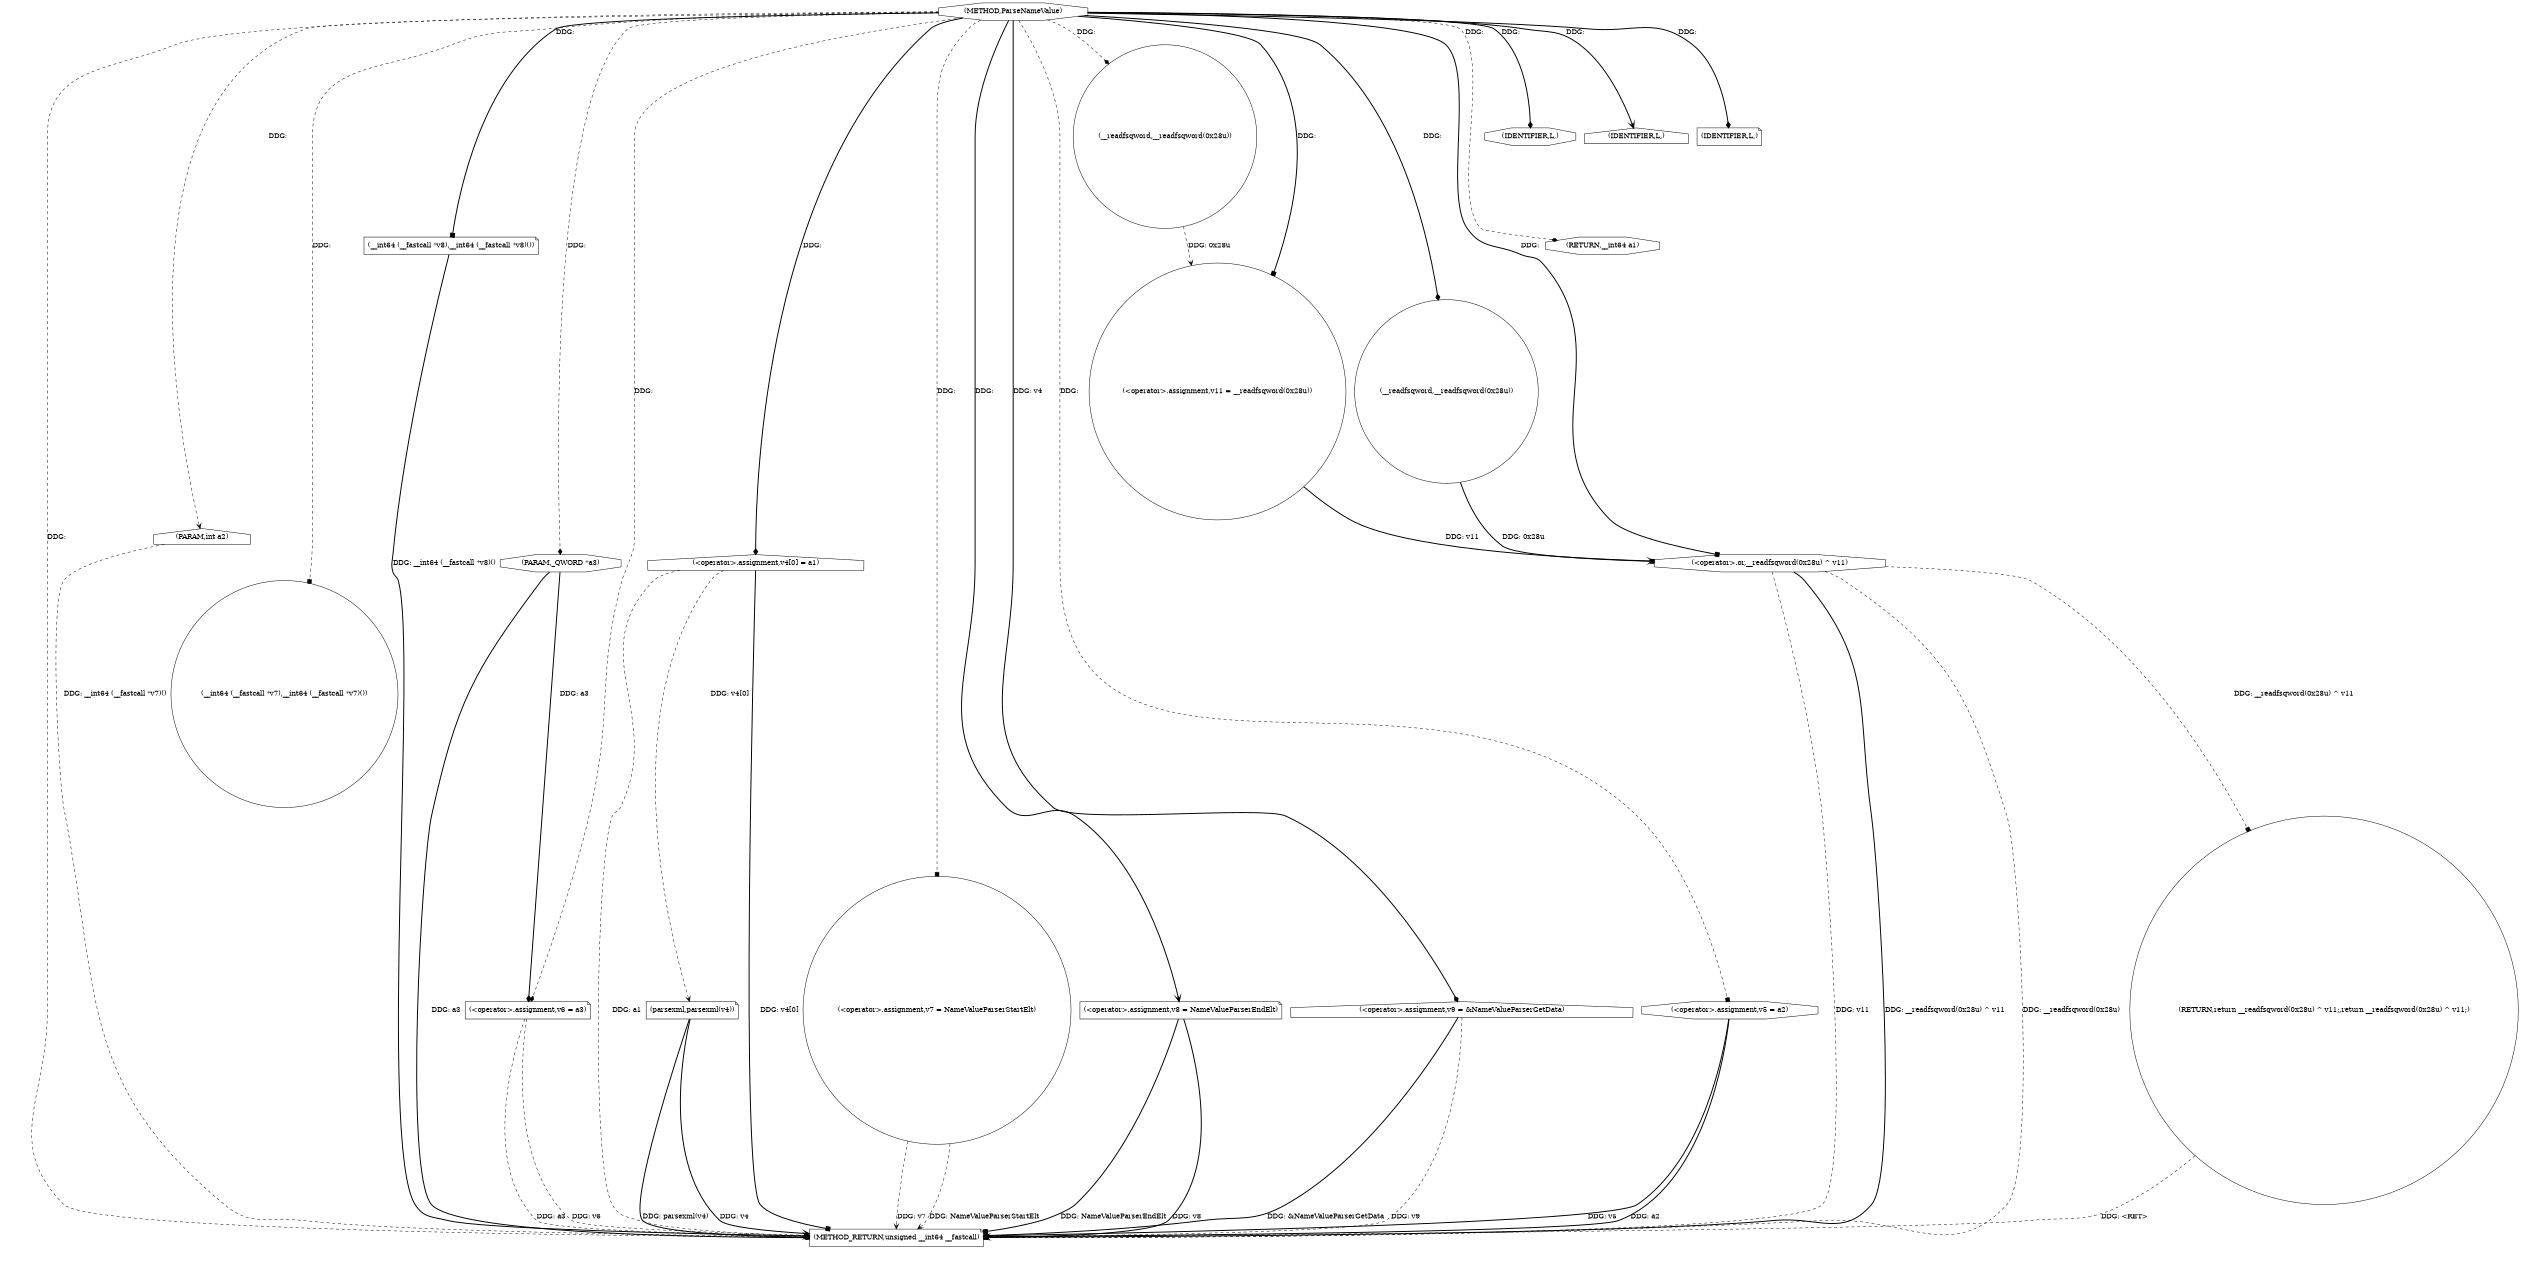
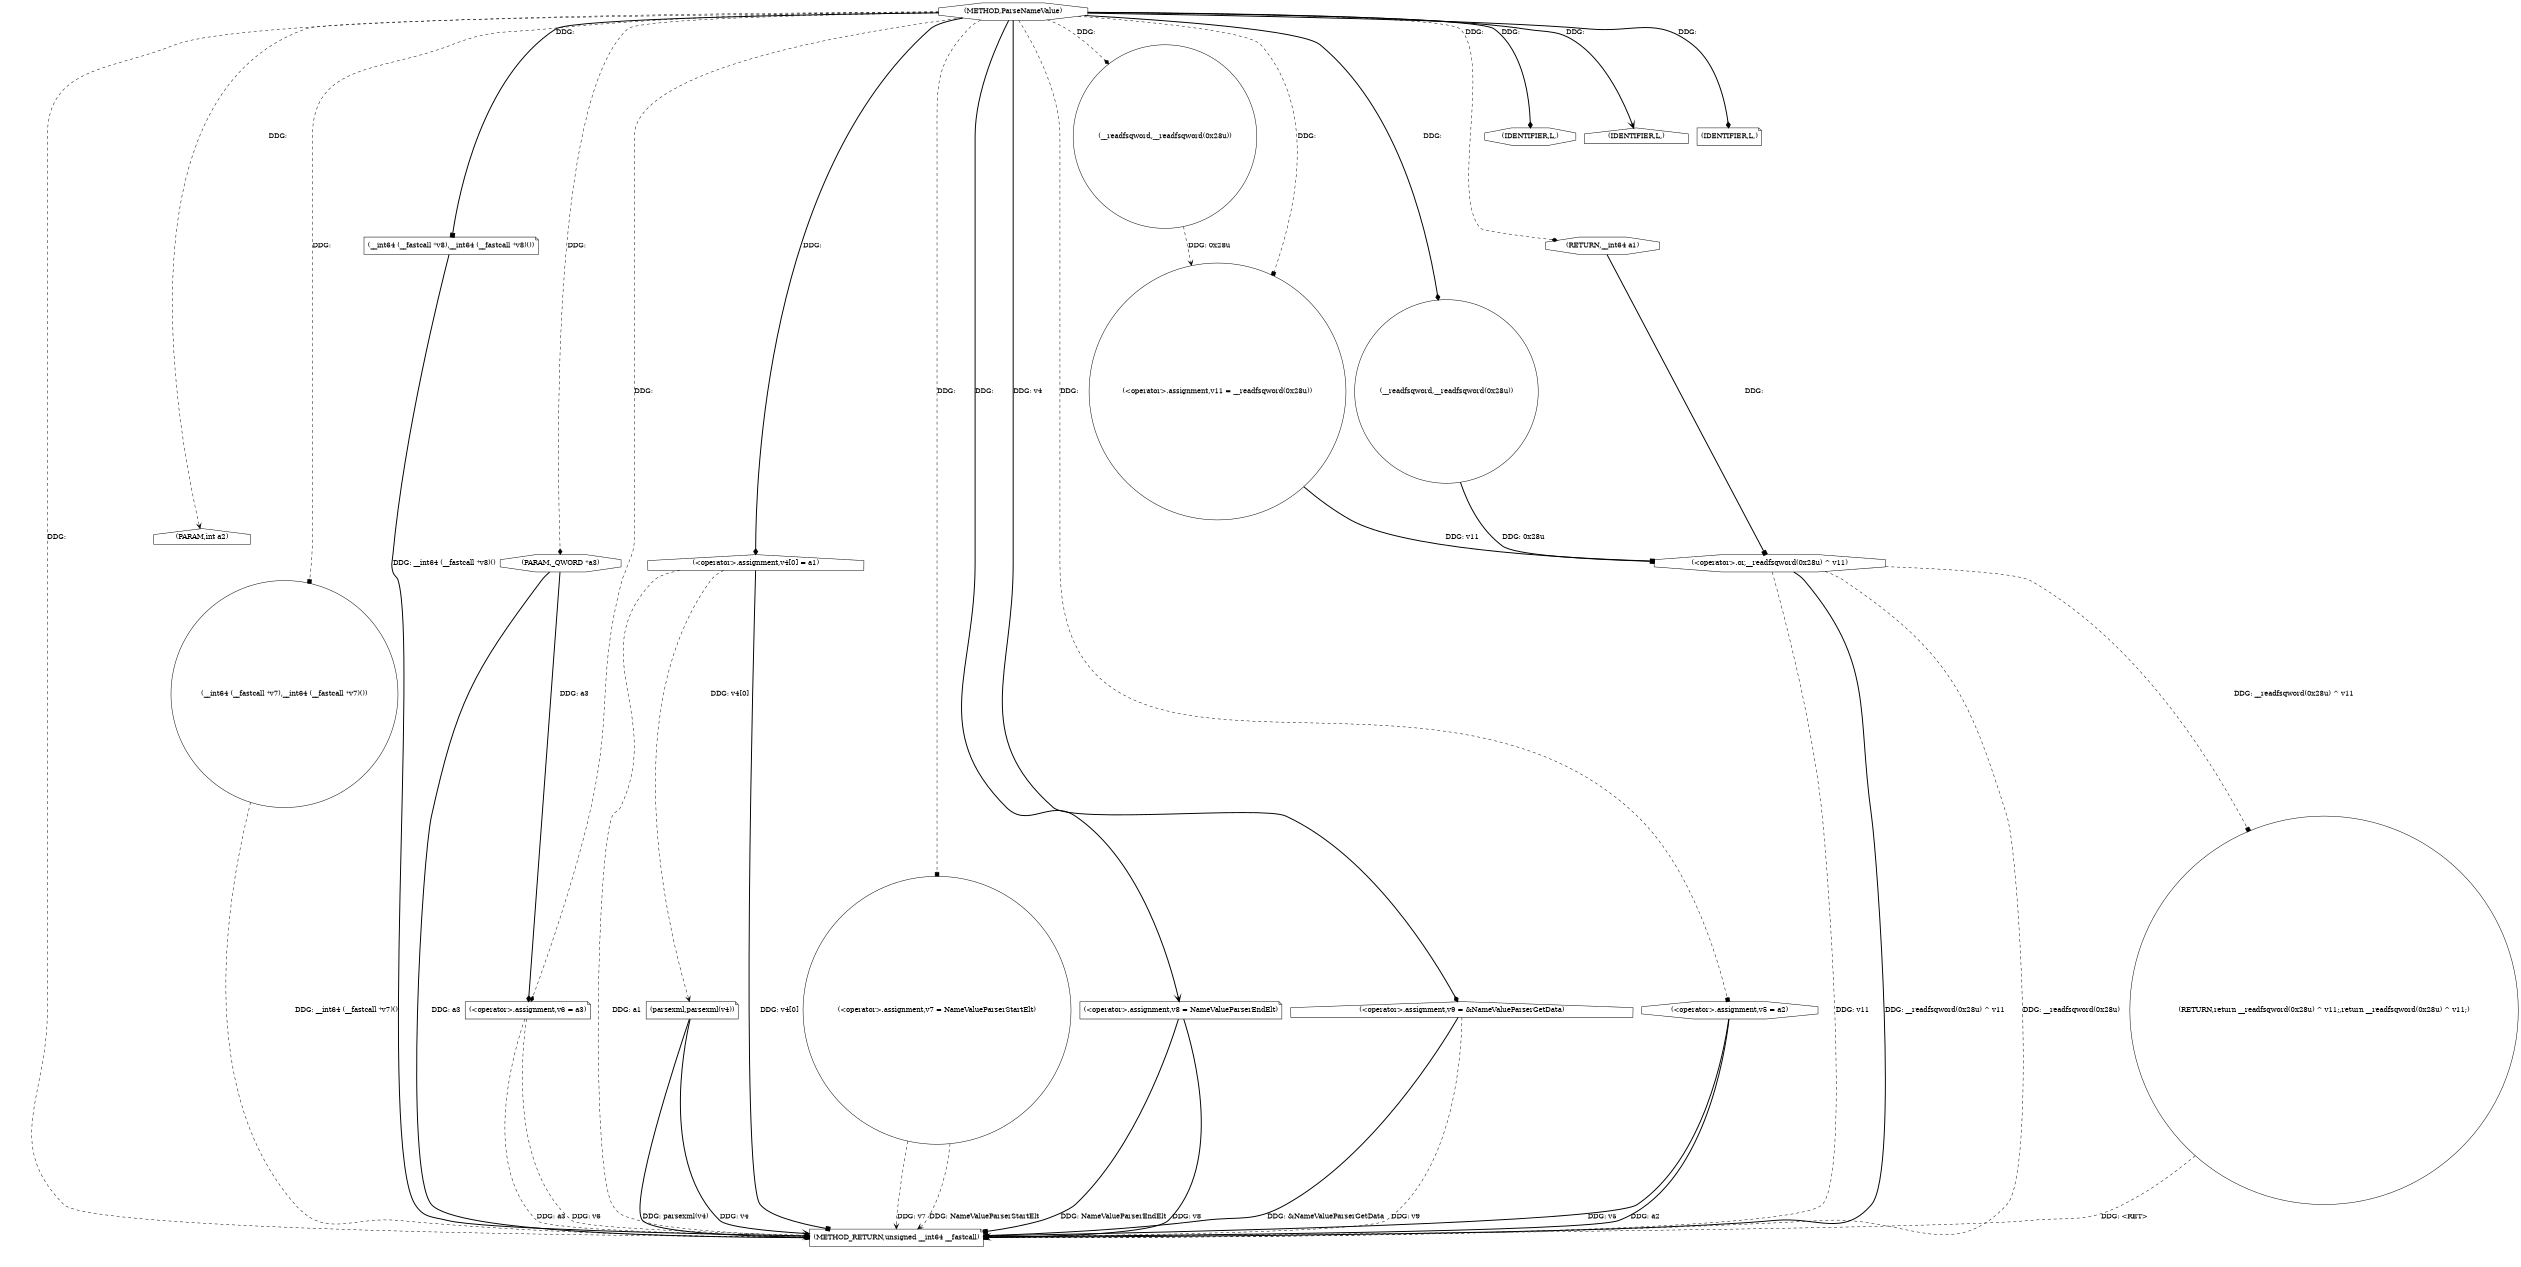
(1276, 66) -> (1276, 66)
(1458, 190) -> (1685, 402)
(1470, 548) -> (1470, 548)
(157, 1135) -> (337, 1224)
